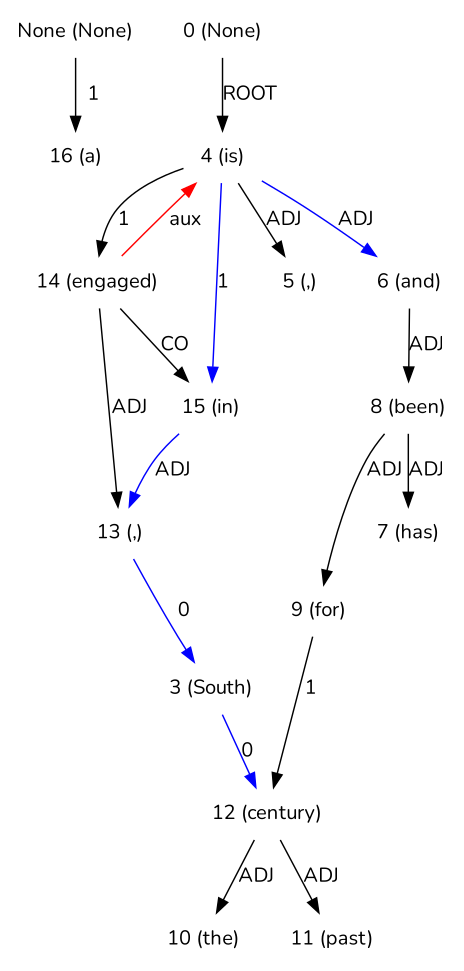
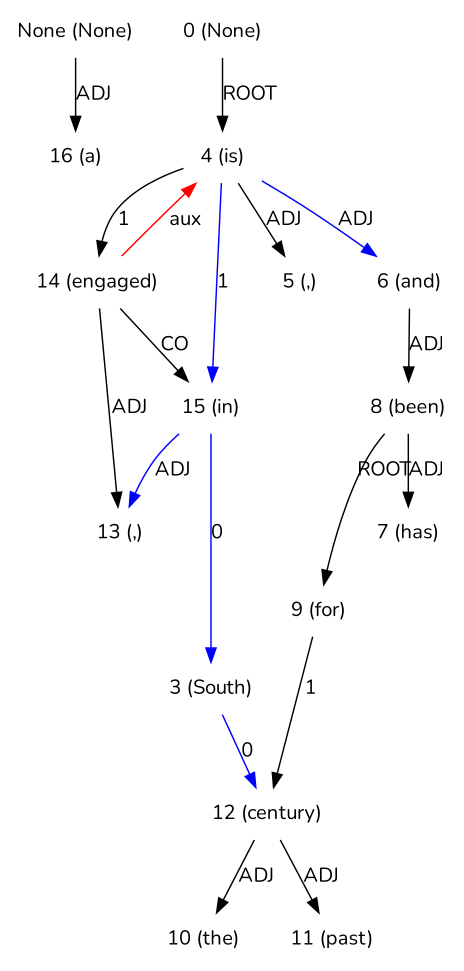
(94, 94) -> (94, 94)
(385, 470) -> (385, 470)
(159, 605) -> (211, 541)
